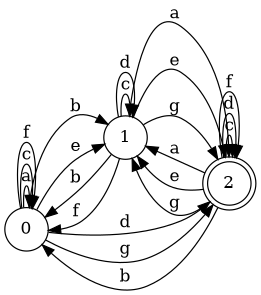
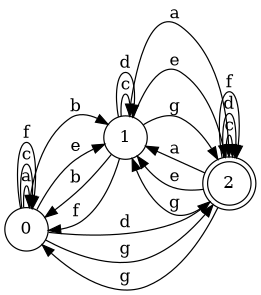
(126, 277) -> (126, 277)
